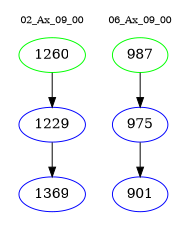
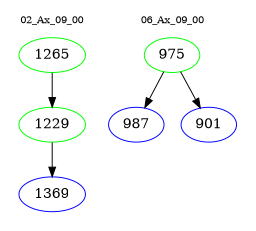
(52, 55) -> (52, 55)
(140, 55) -> (136, 125)
(140, 85) -> (157, 85)
(52, 125) -> (52, 125)
(140, 125) -> (172, 55)
